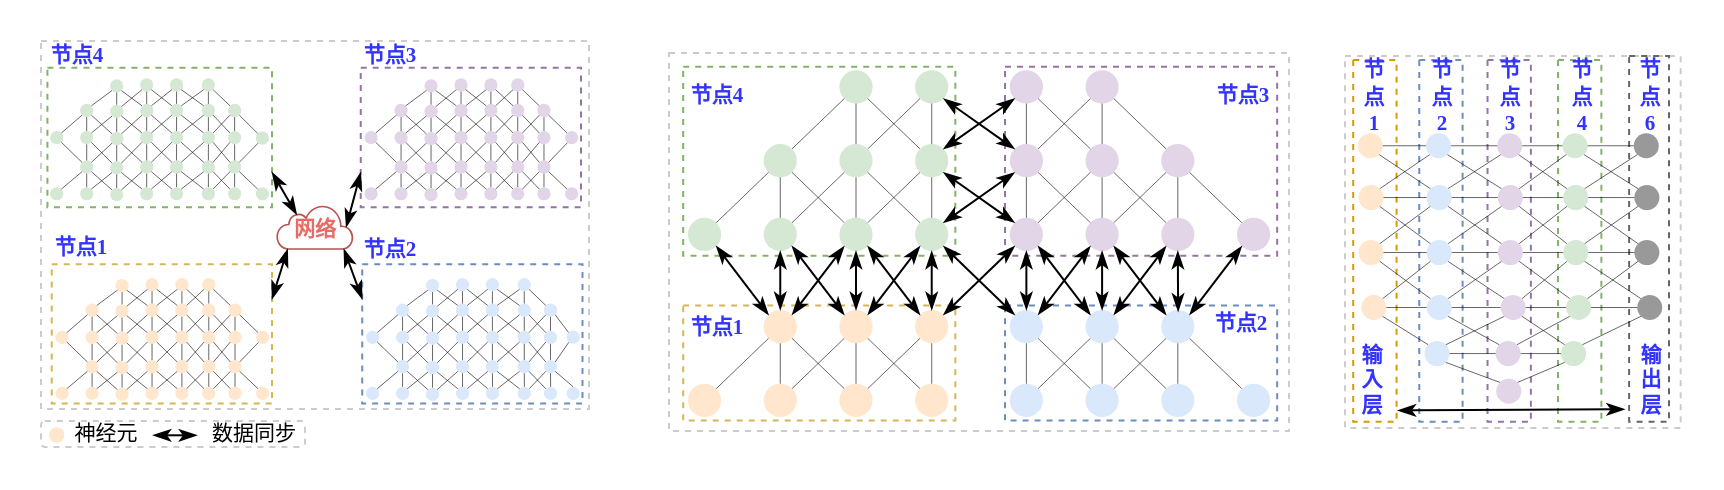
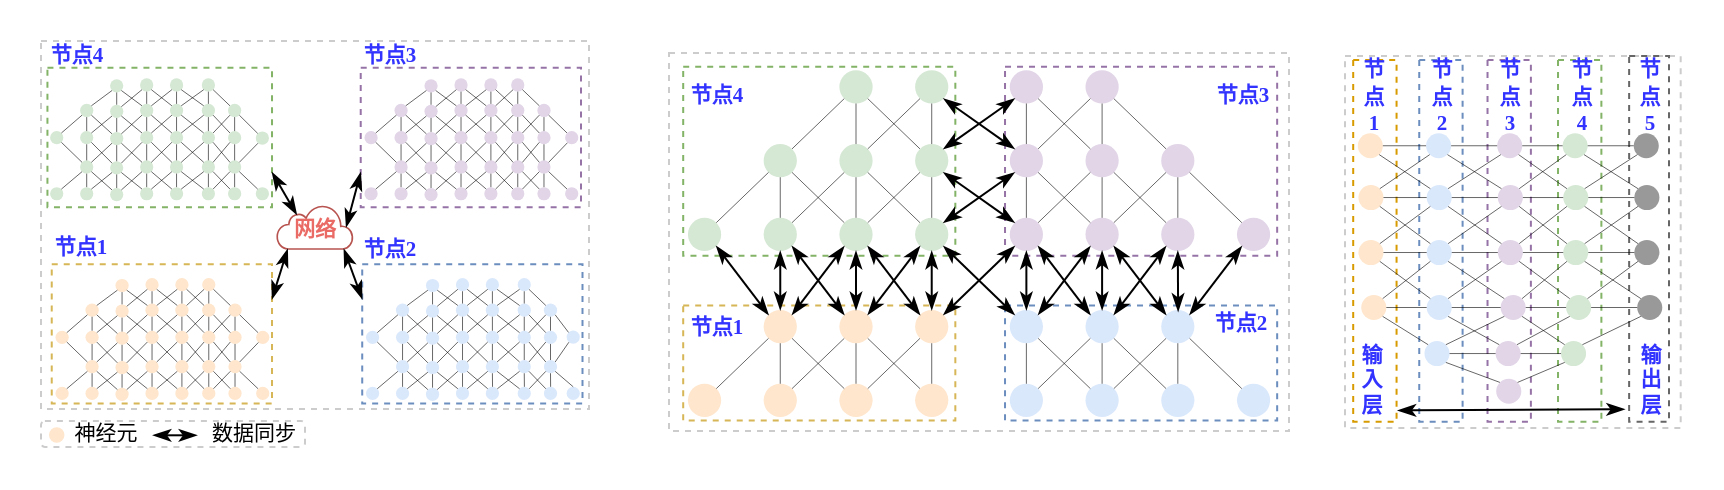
(1651, 97) -> (1651, 97)
